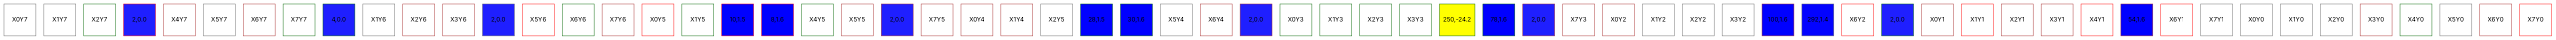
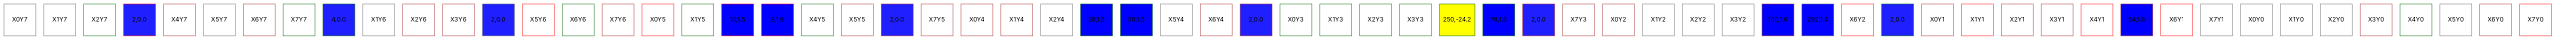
(1057, 20) -> (1057, 20)
